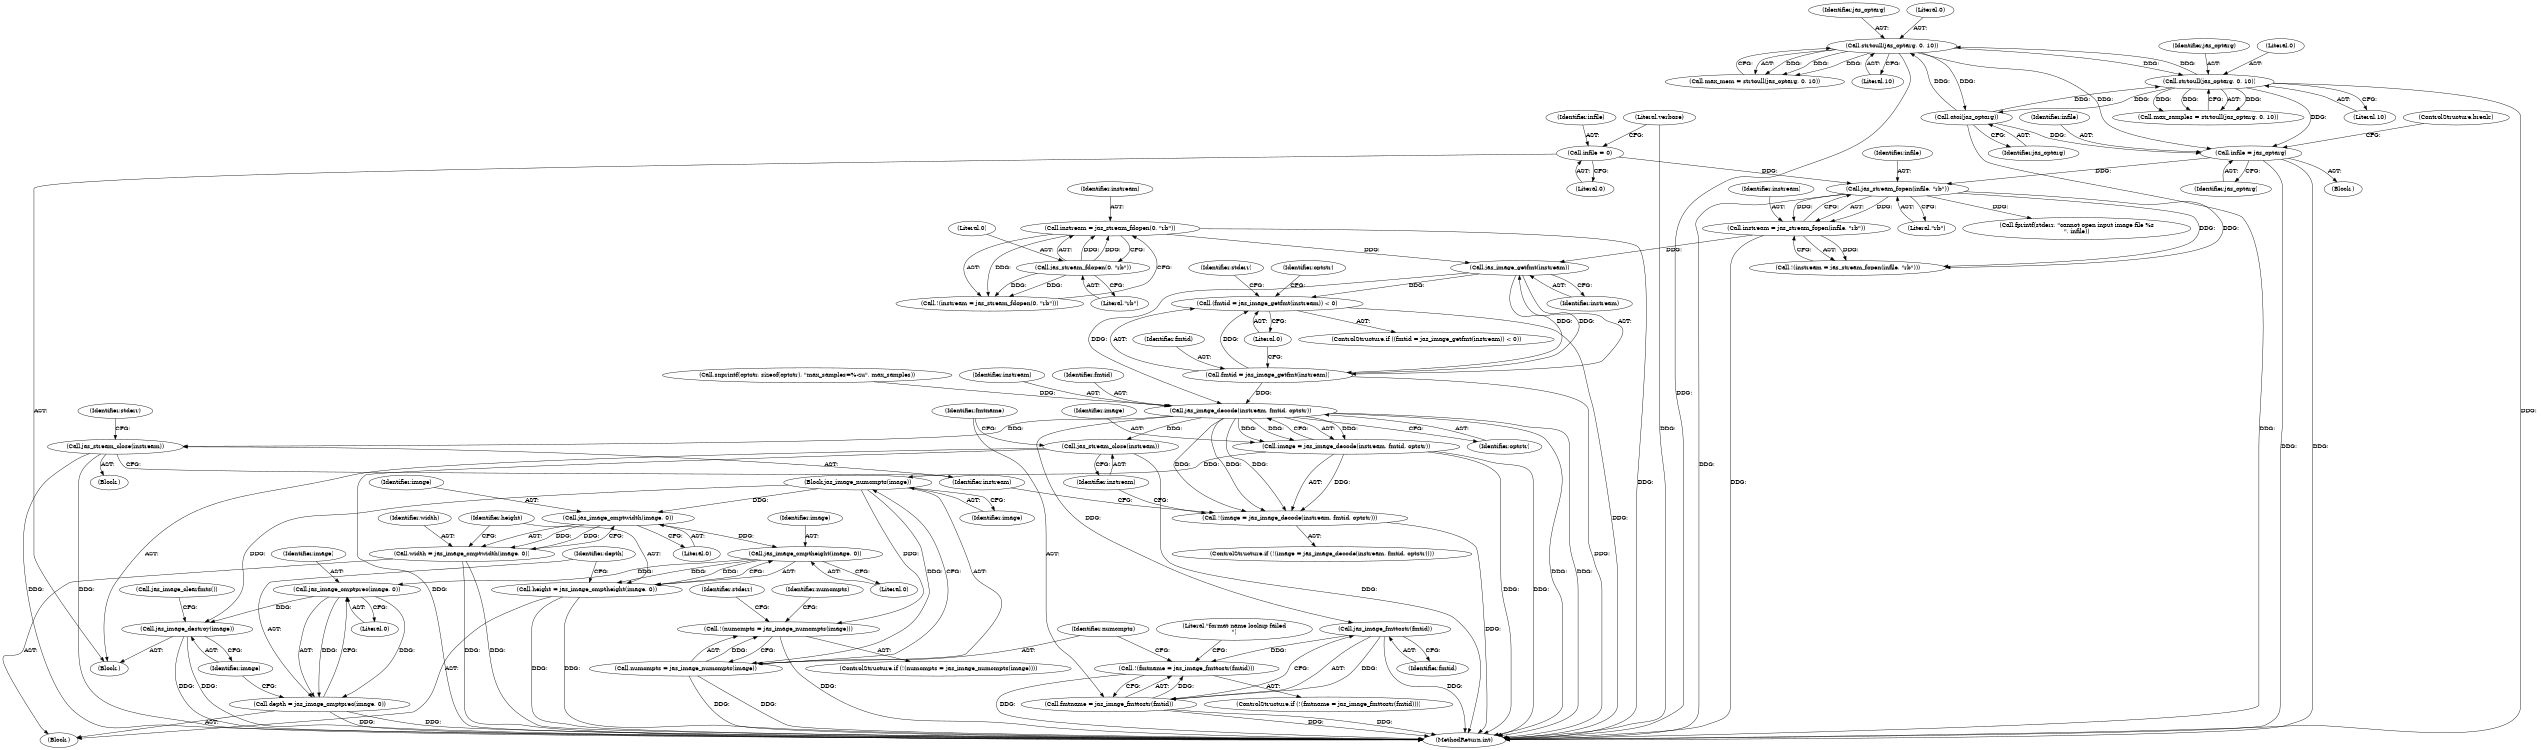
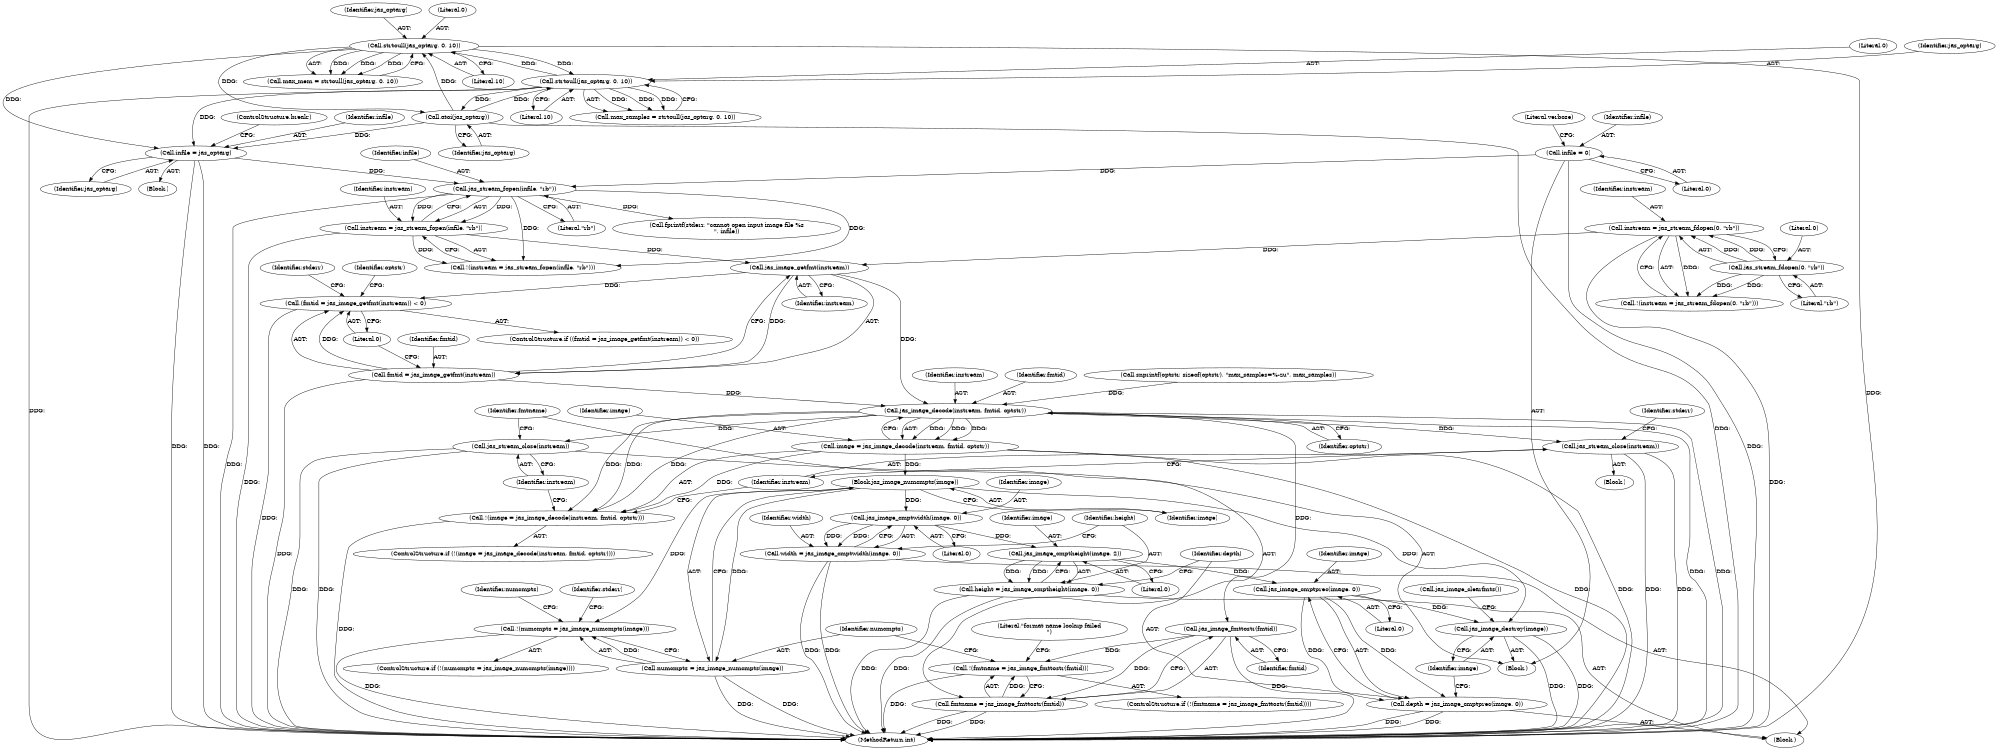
(1588, 322) -> (759, 322)
(1666, 499) -> (1754, 694)
(805, 554) -> (1065, 554)
